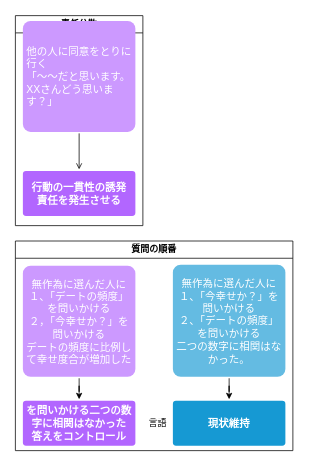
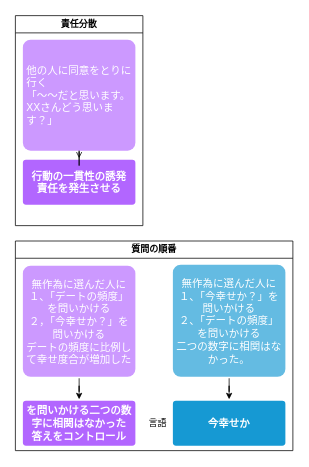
(79, 76) -> (79, 95)
(79, 193) -> (79, 182)
(229, 423) -> (229, 423)
